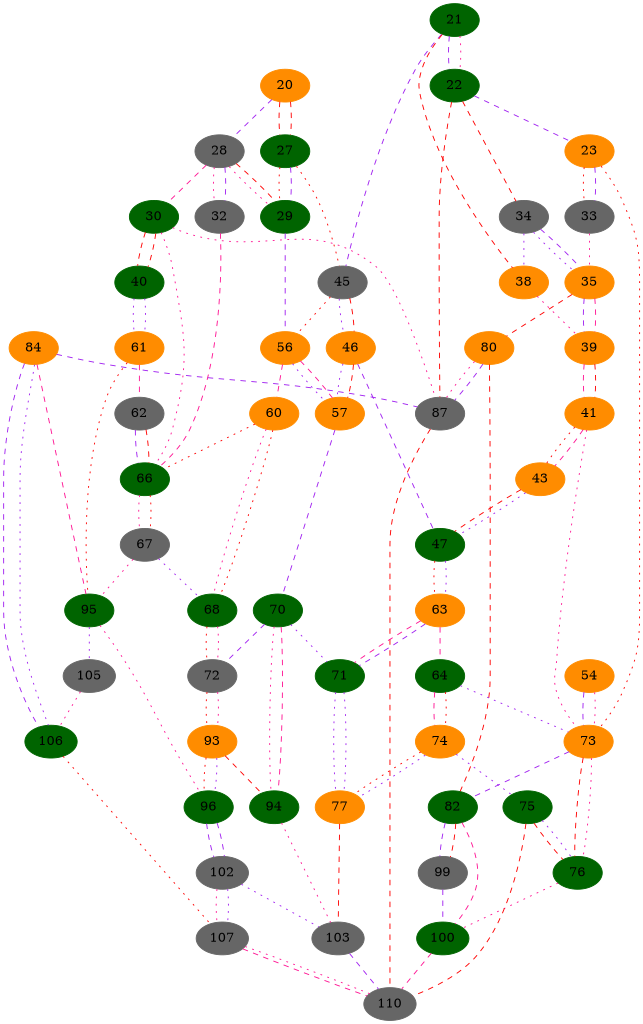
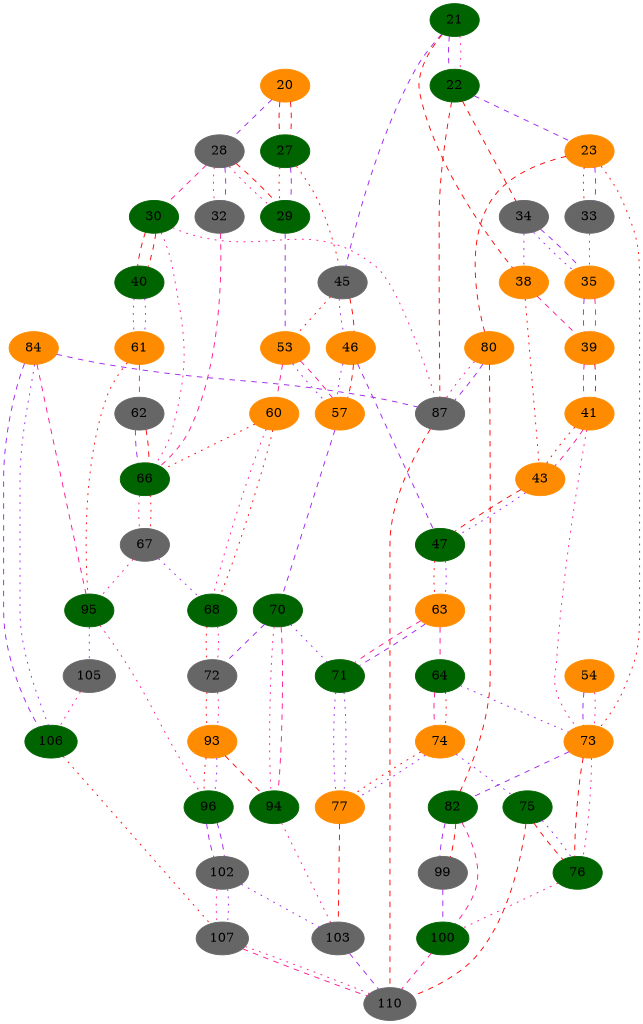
(539, 315) -> (483, 216)
(557, 315) -> (557, 315)
(285, 348) -> (285, 348)
none -> (532, 381)
